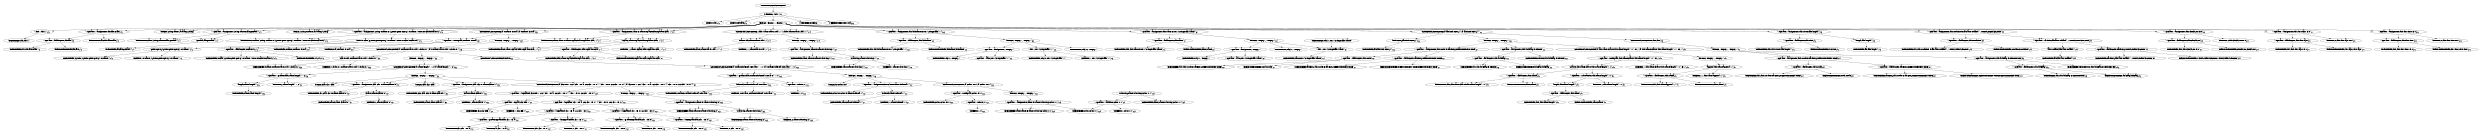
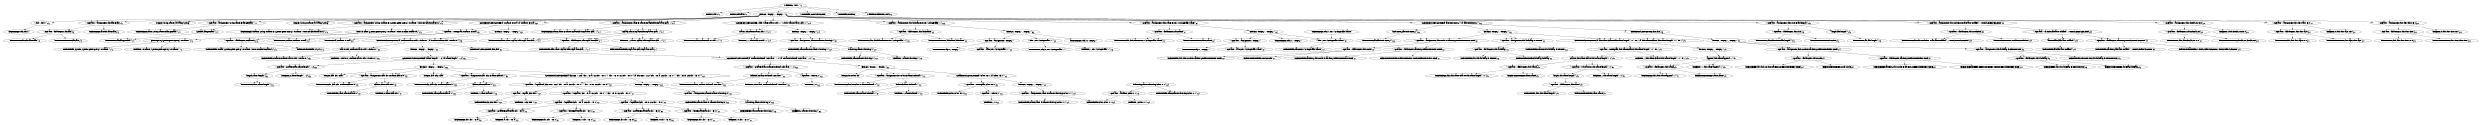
(773, 9) -> (802, 10)
